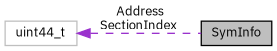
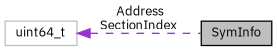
(41, 33) -> (41, 33)
